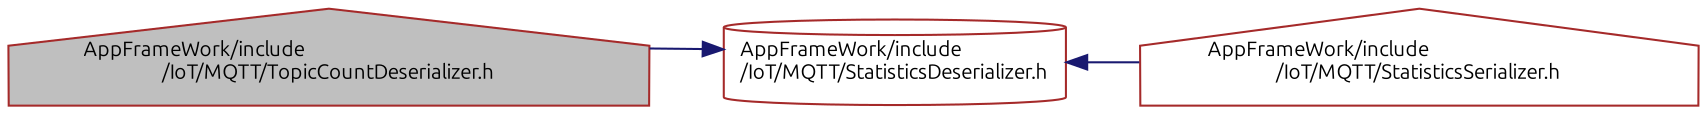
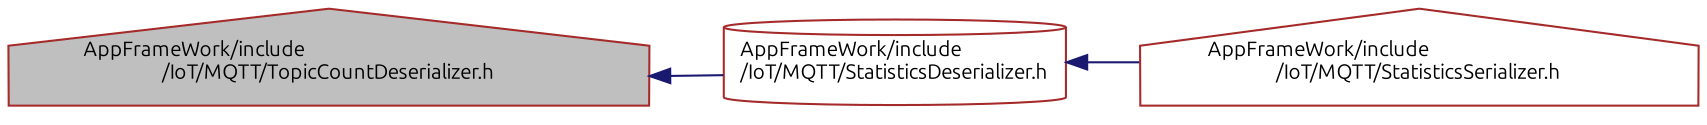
(676, 49) -> (697, 76)
